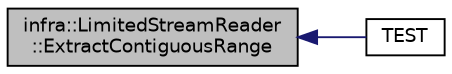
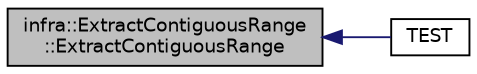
(153, 37) -> (165, 37)
